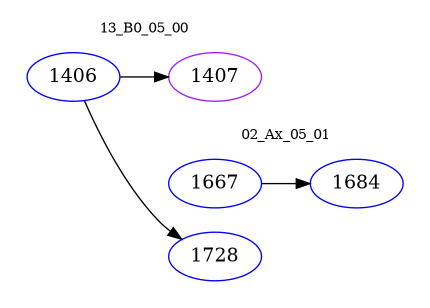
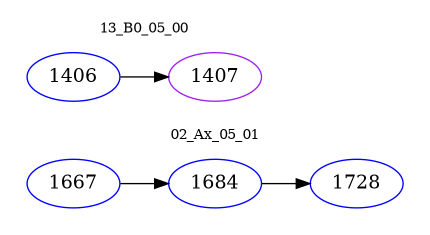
(121, 171) -> (279, 184)
